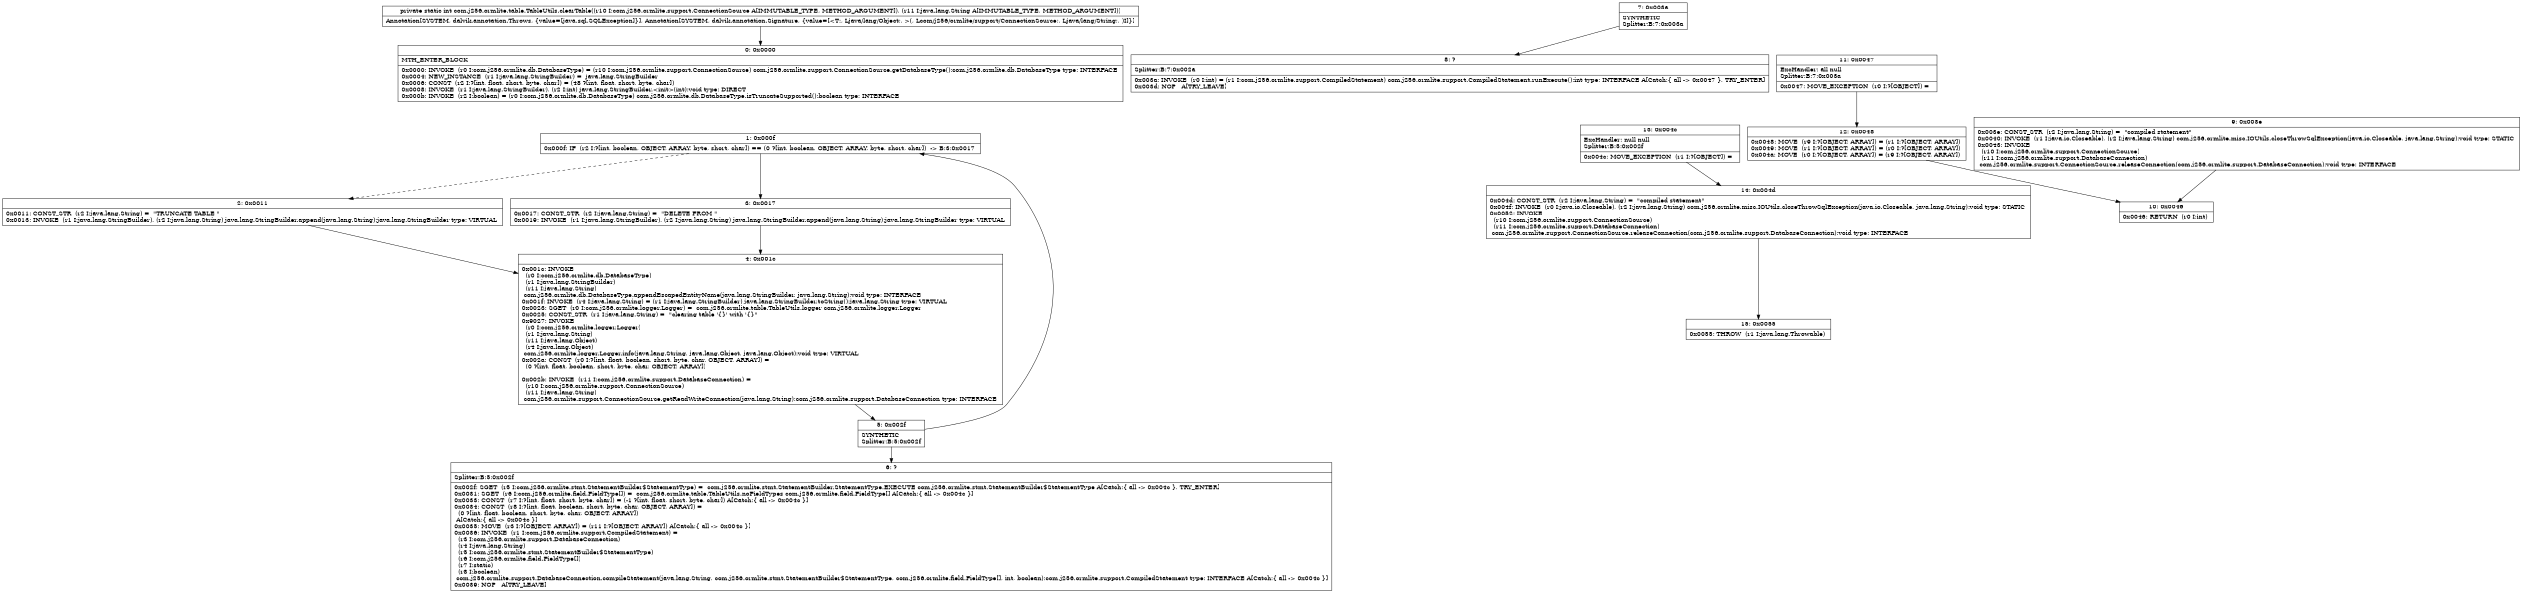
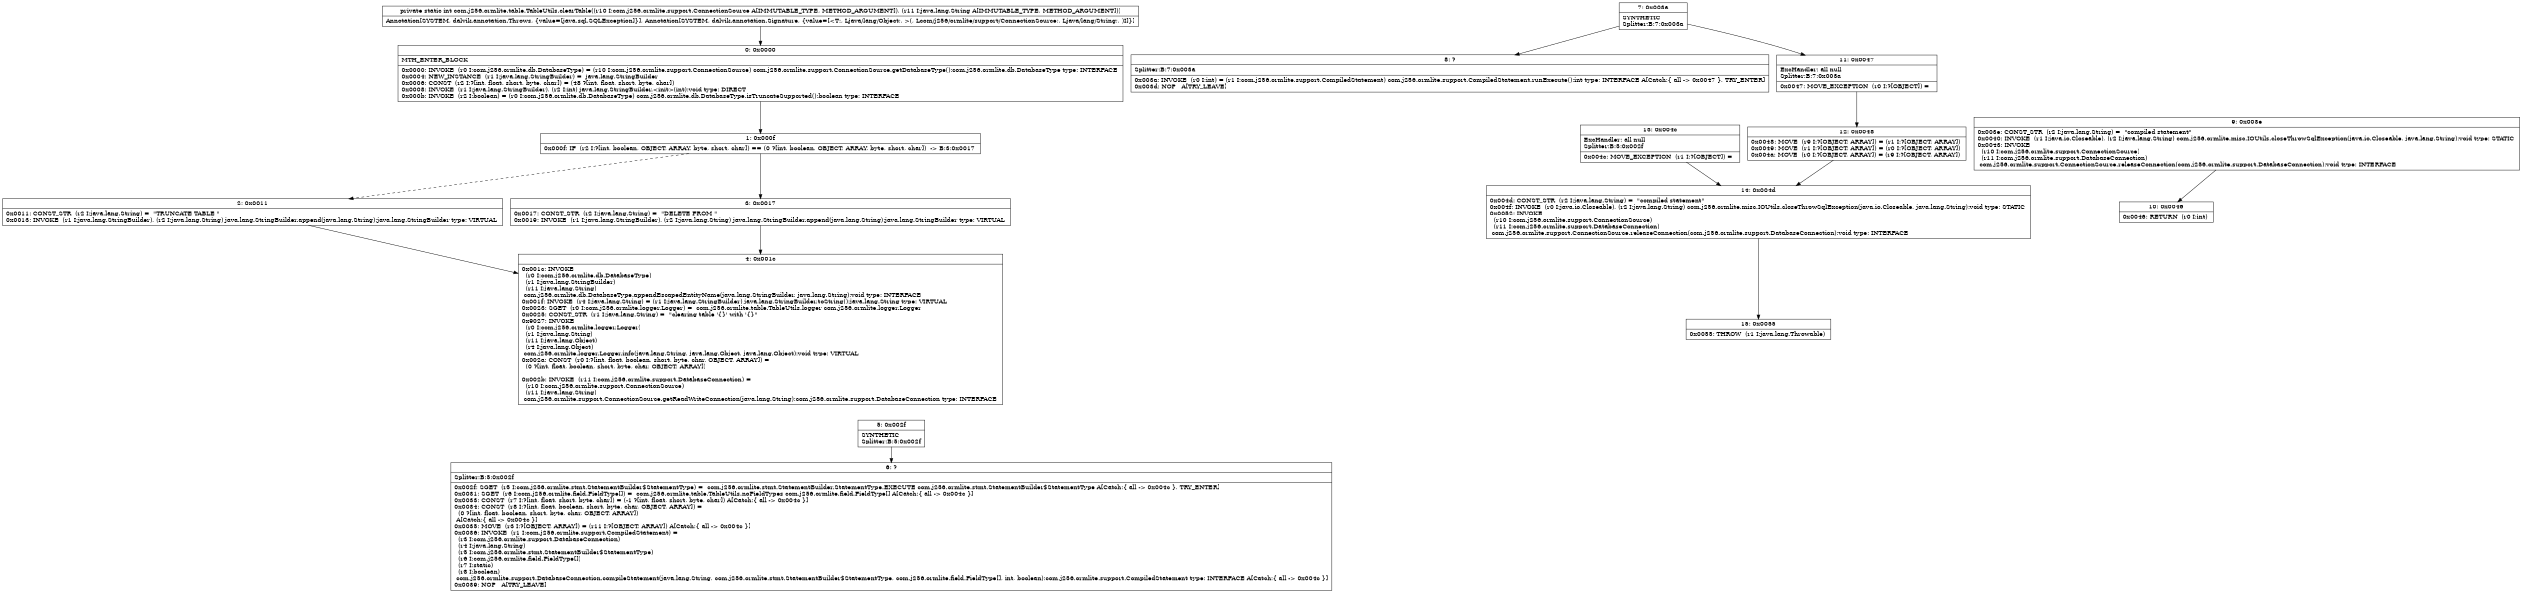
none -> (1745, 38)
(1165, 70) -> (1165, 70)
(1617, 140) -> (1615, 140)
(2021, 181) -> (1817, 172)
(1053, 291) -> (760, 115)
(863, 411) -> none
